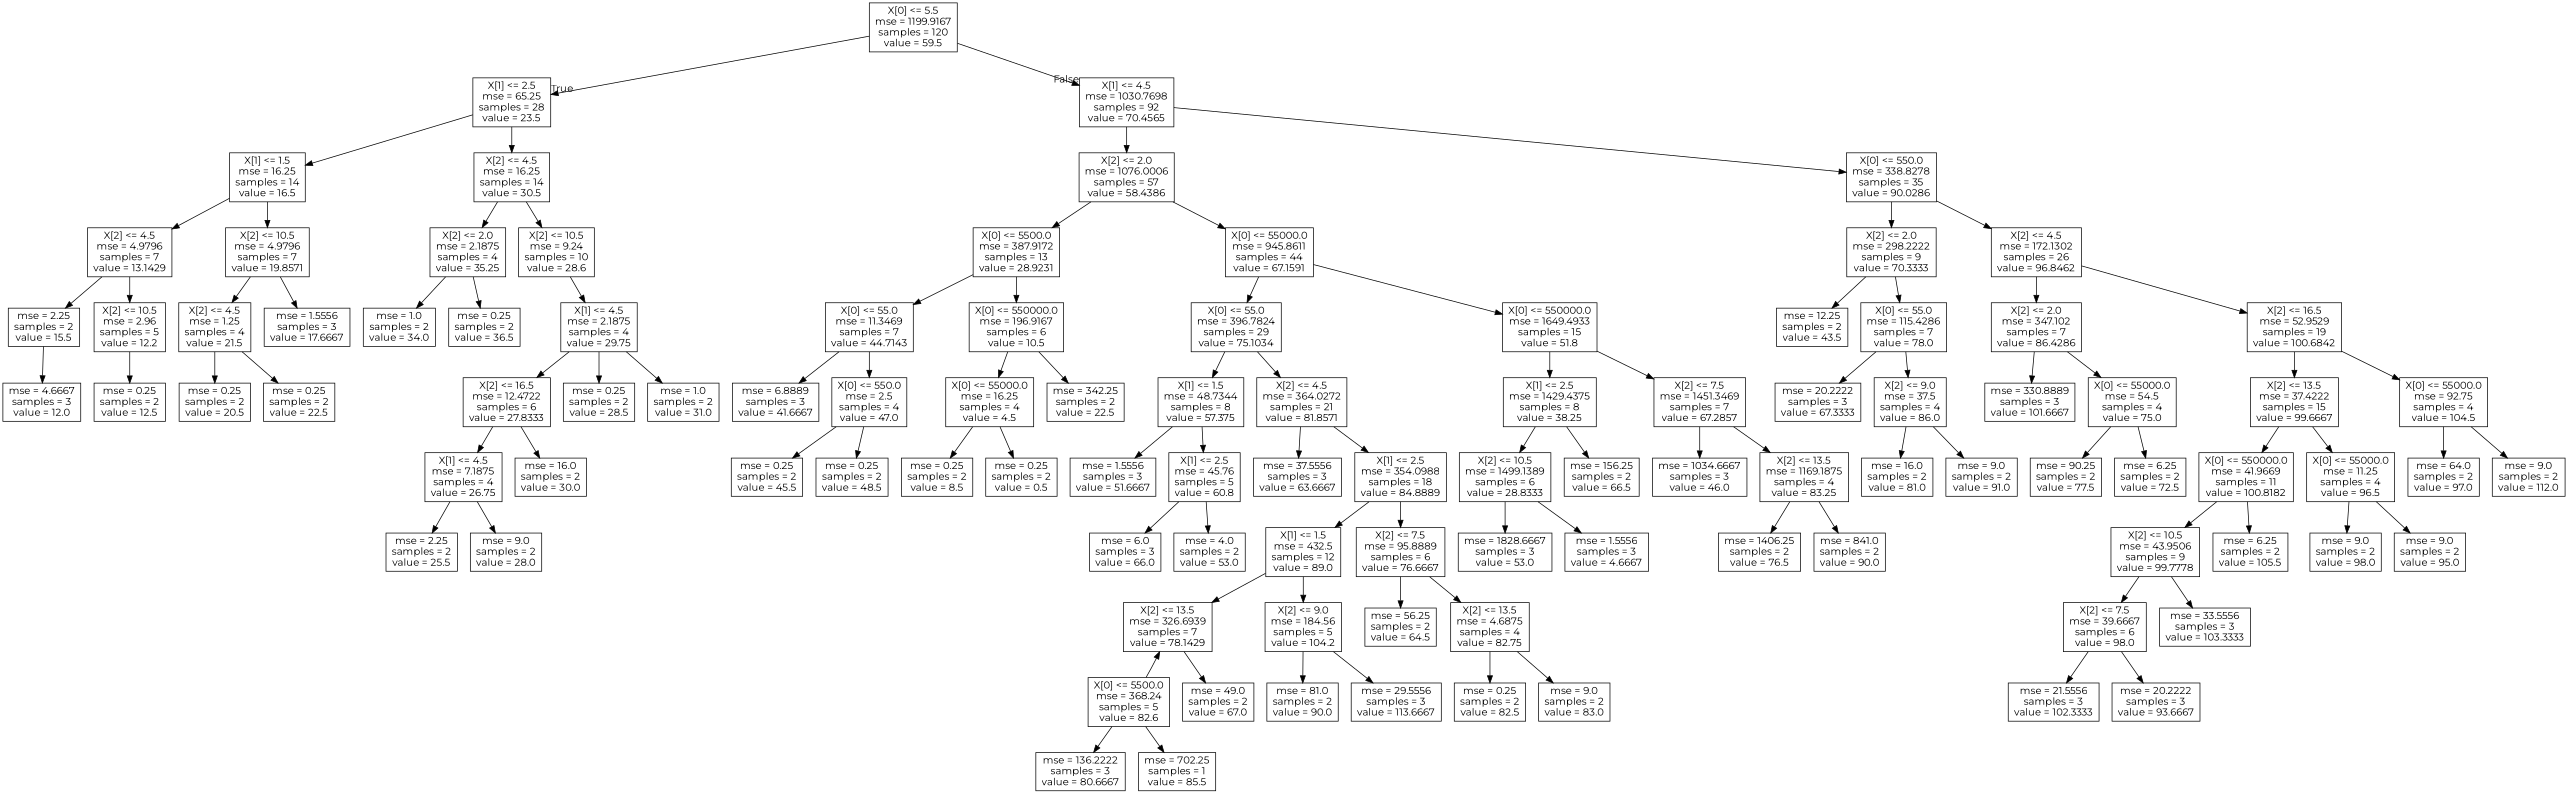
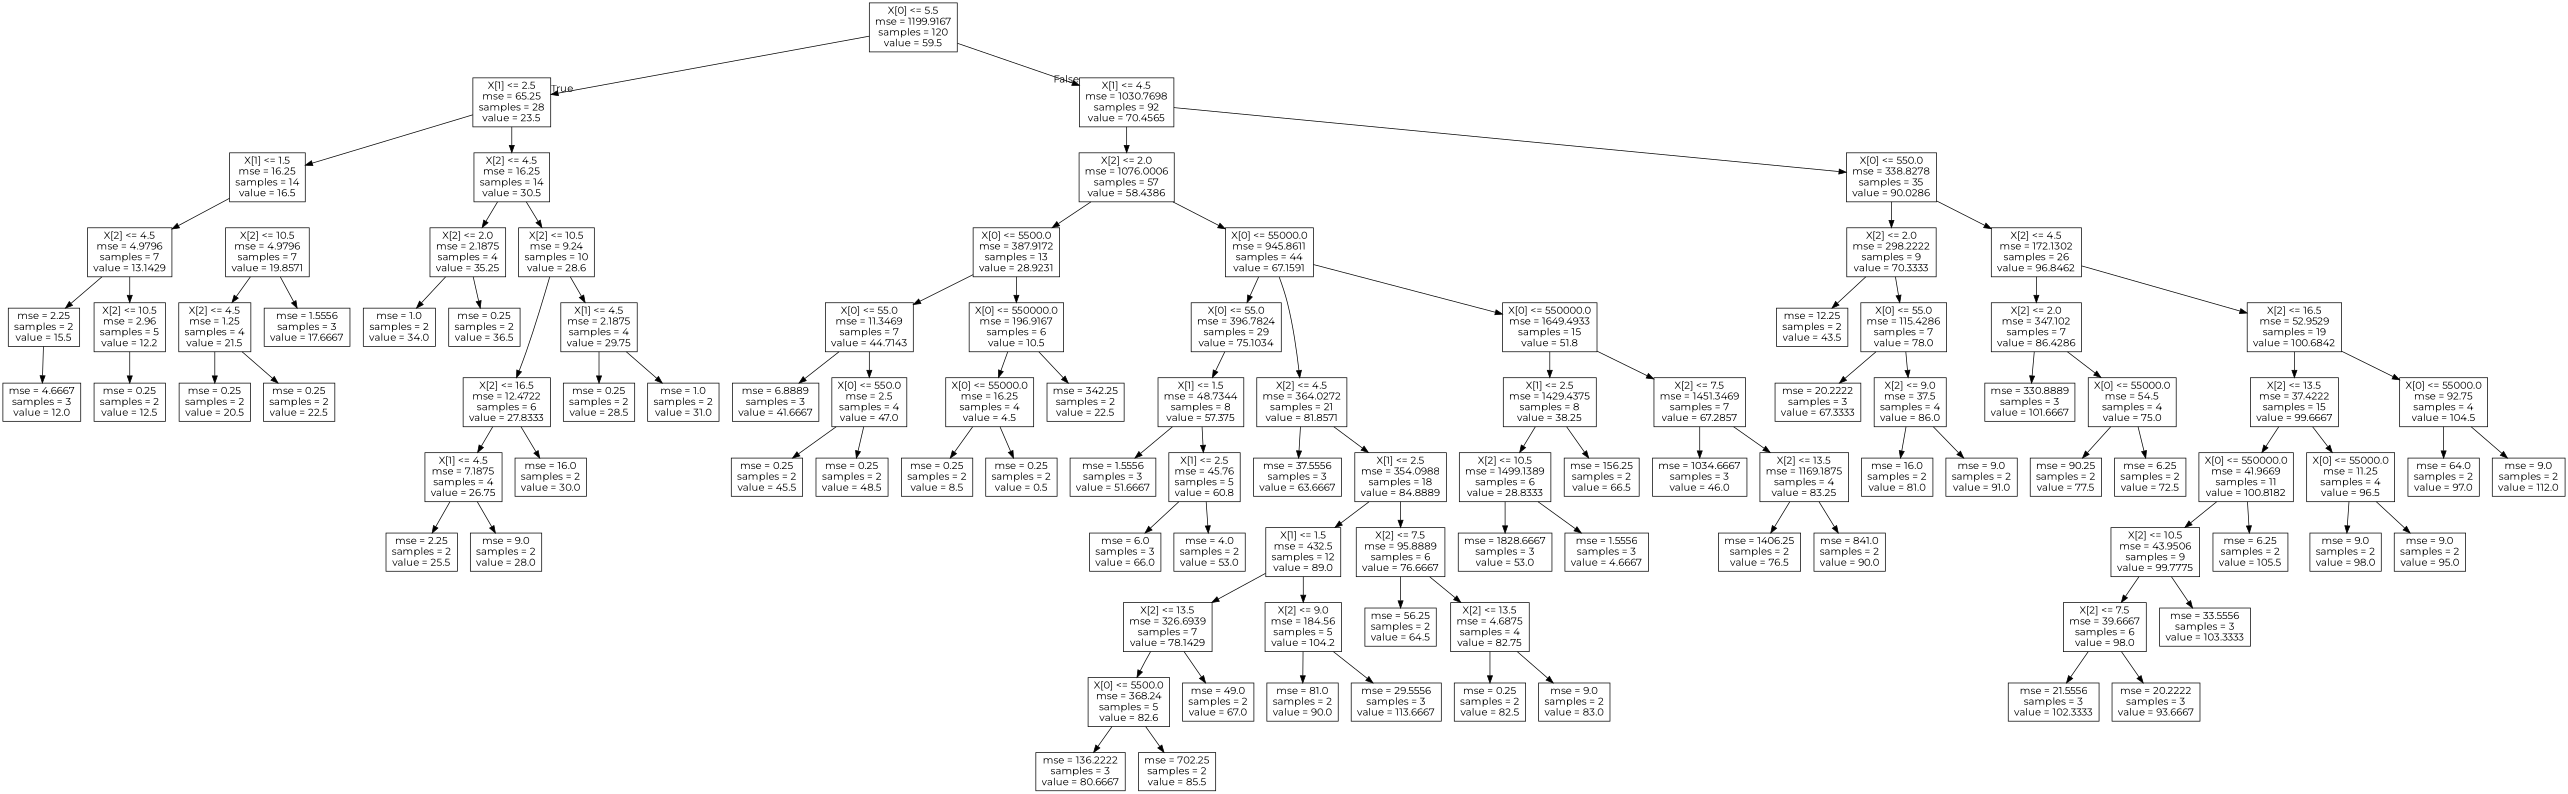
(267, 211) -> none
(556, 362) -> (535, 324)
(1267, 362) -> (1292, 323)
(2155, 552) -> (2155, 552)
(1151, 668) -> (1145, 661)
(1177, 772) -> (1177, 772)
